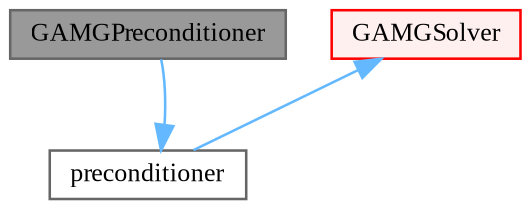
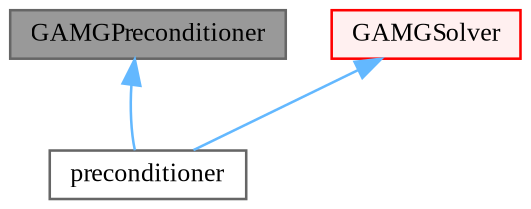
(165, 92) -> (131, 118)
